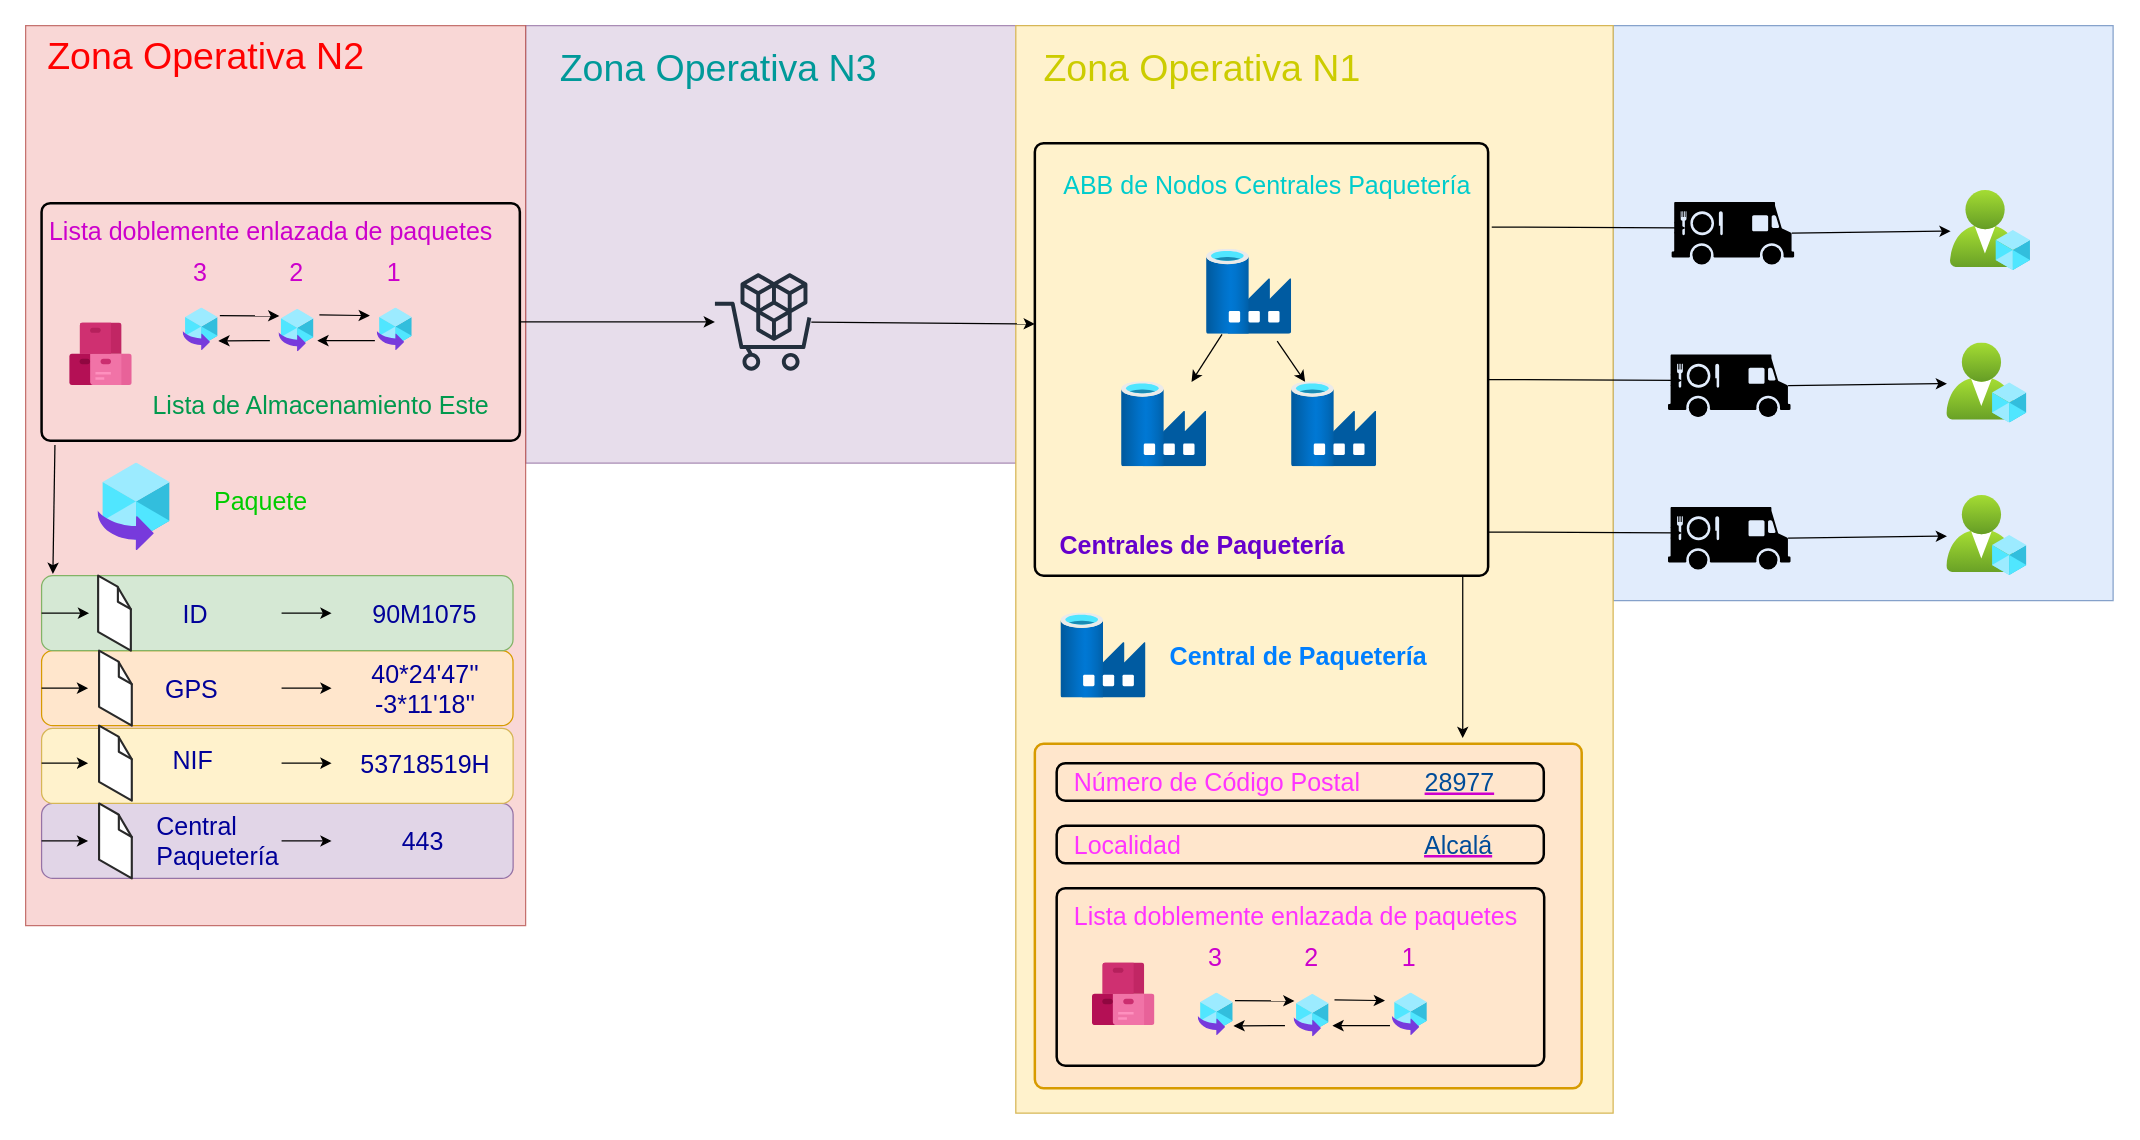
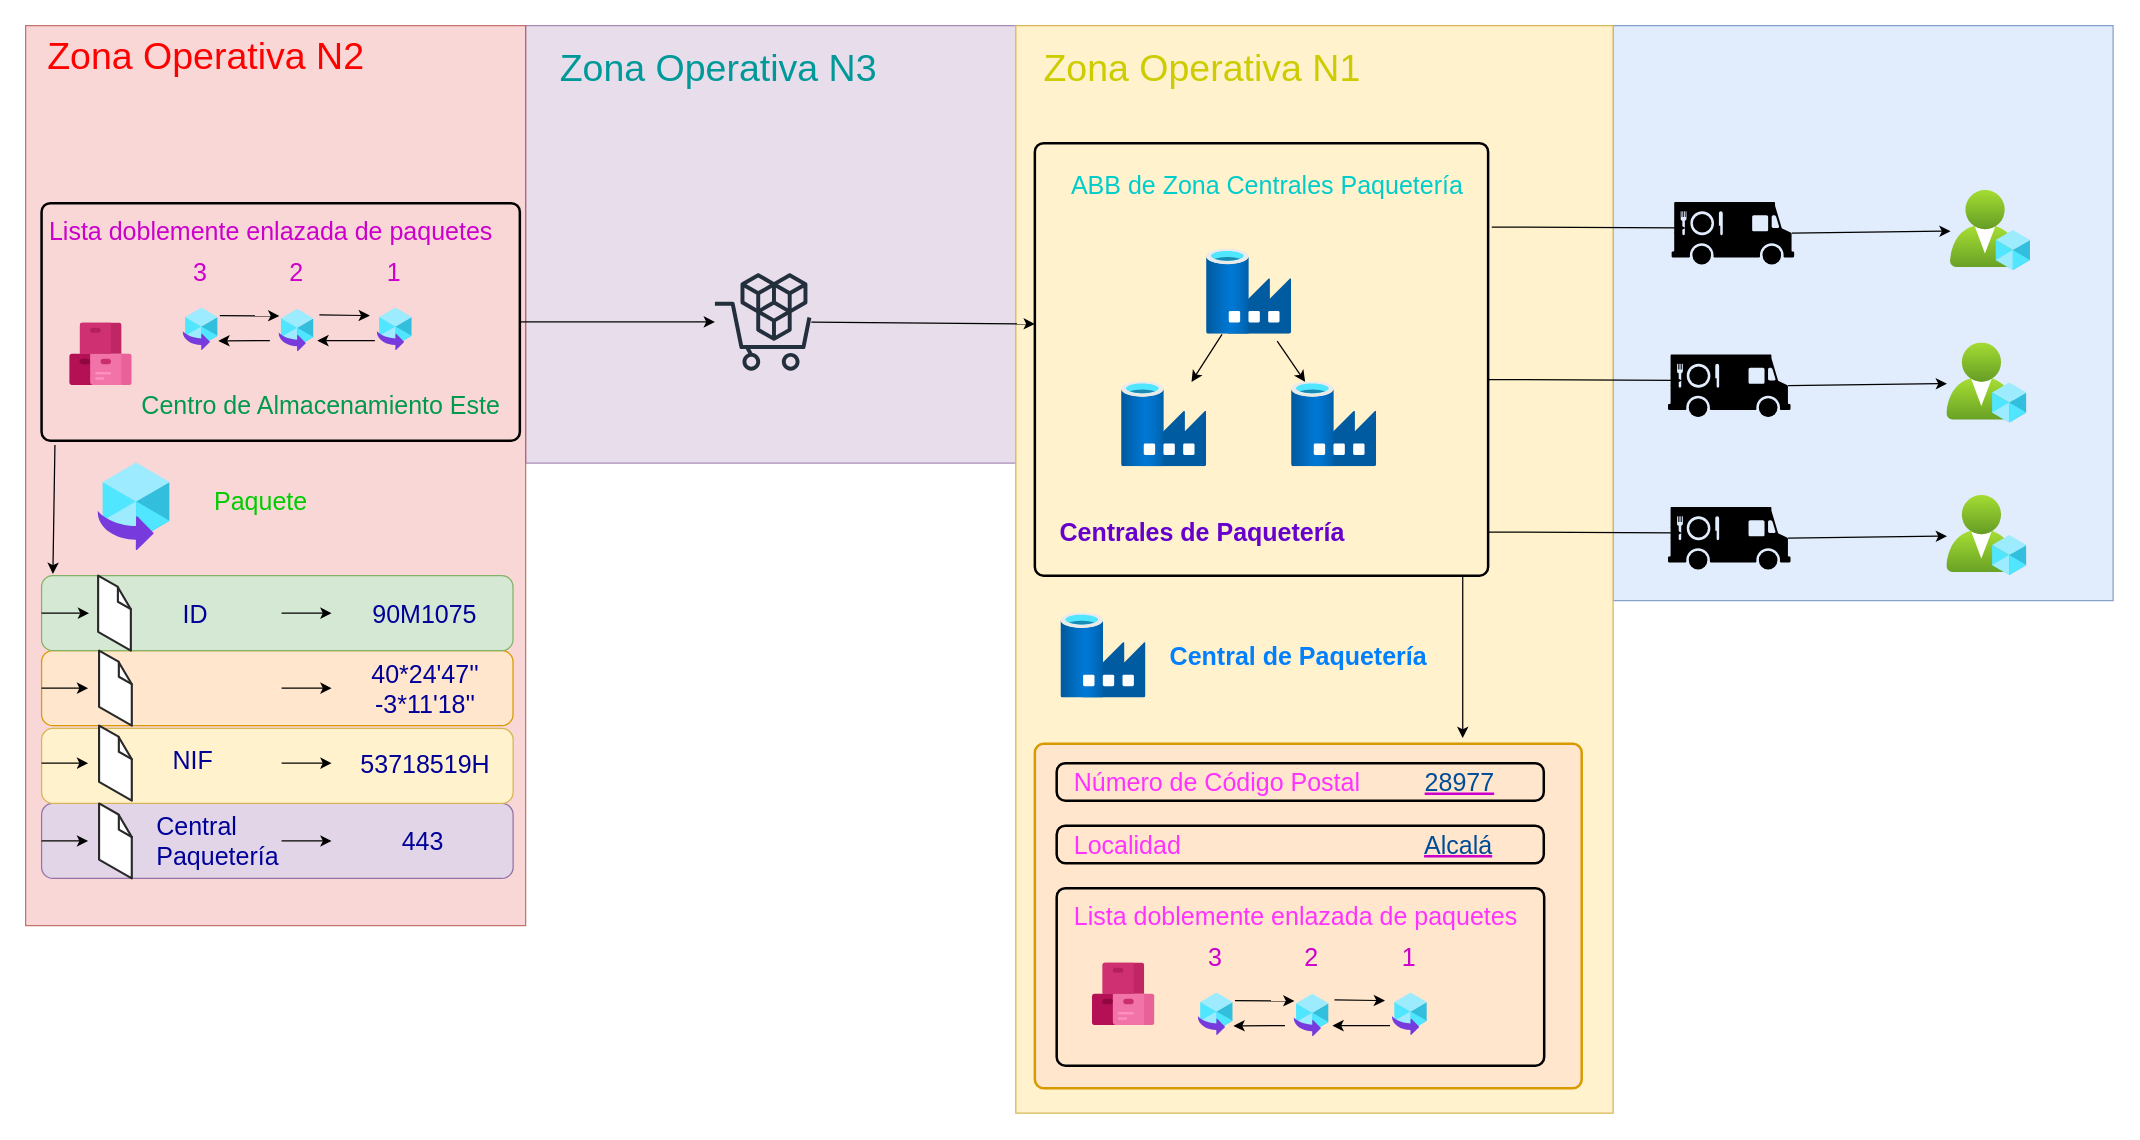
(1268, 184) -> (1268, 184)
(321, 404) -> (321, 404)
(1203, 544) -> (1203, 532)
(204, 688) -> none
